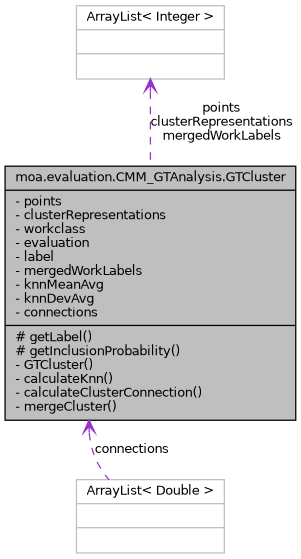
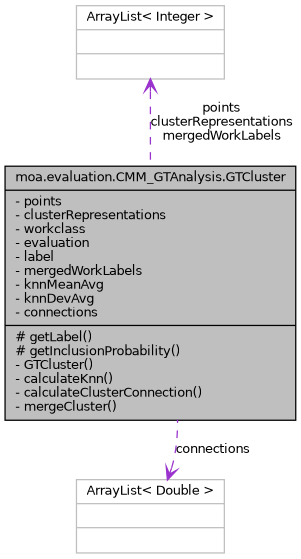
(95, 458) -> (176, 444)
